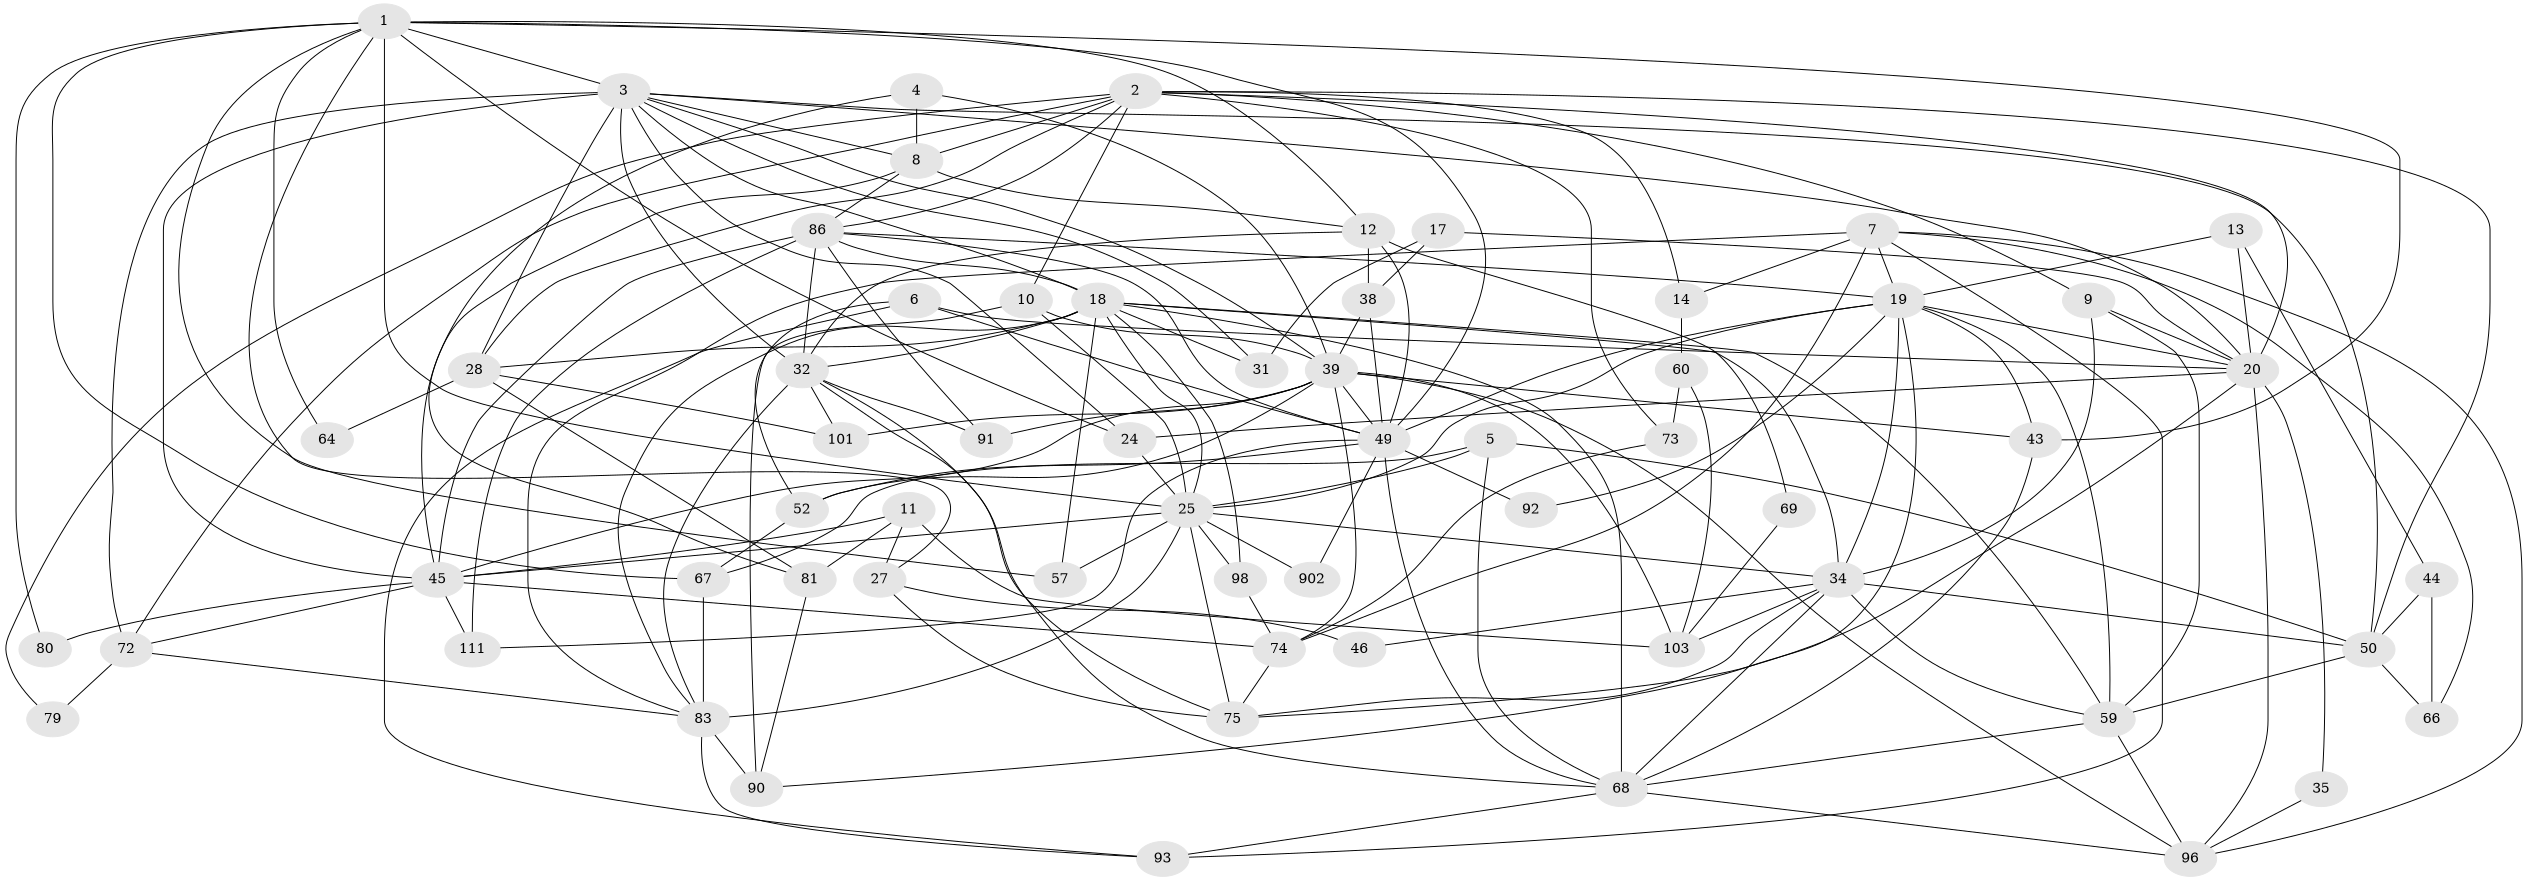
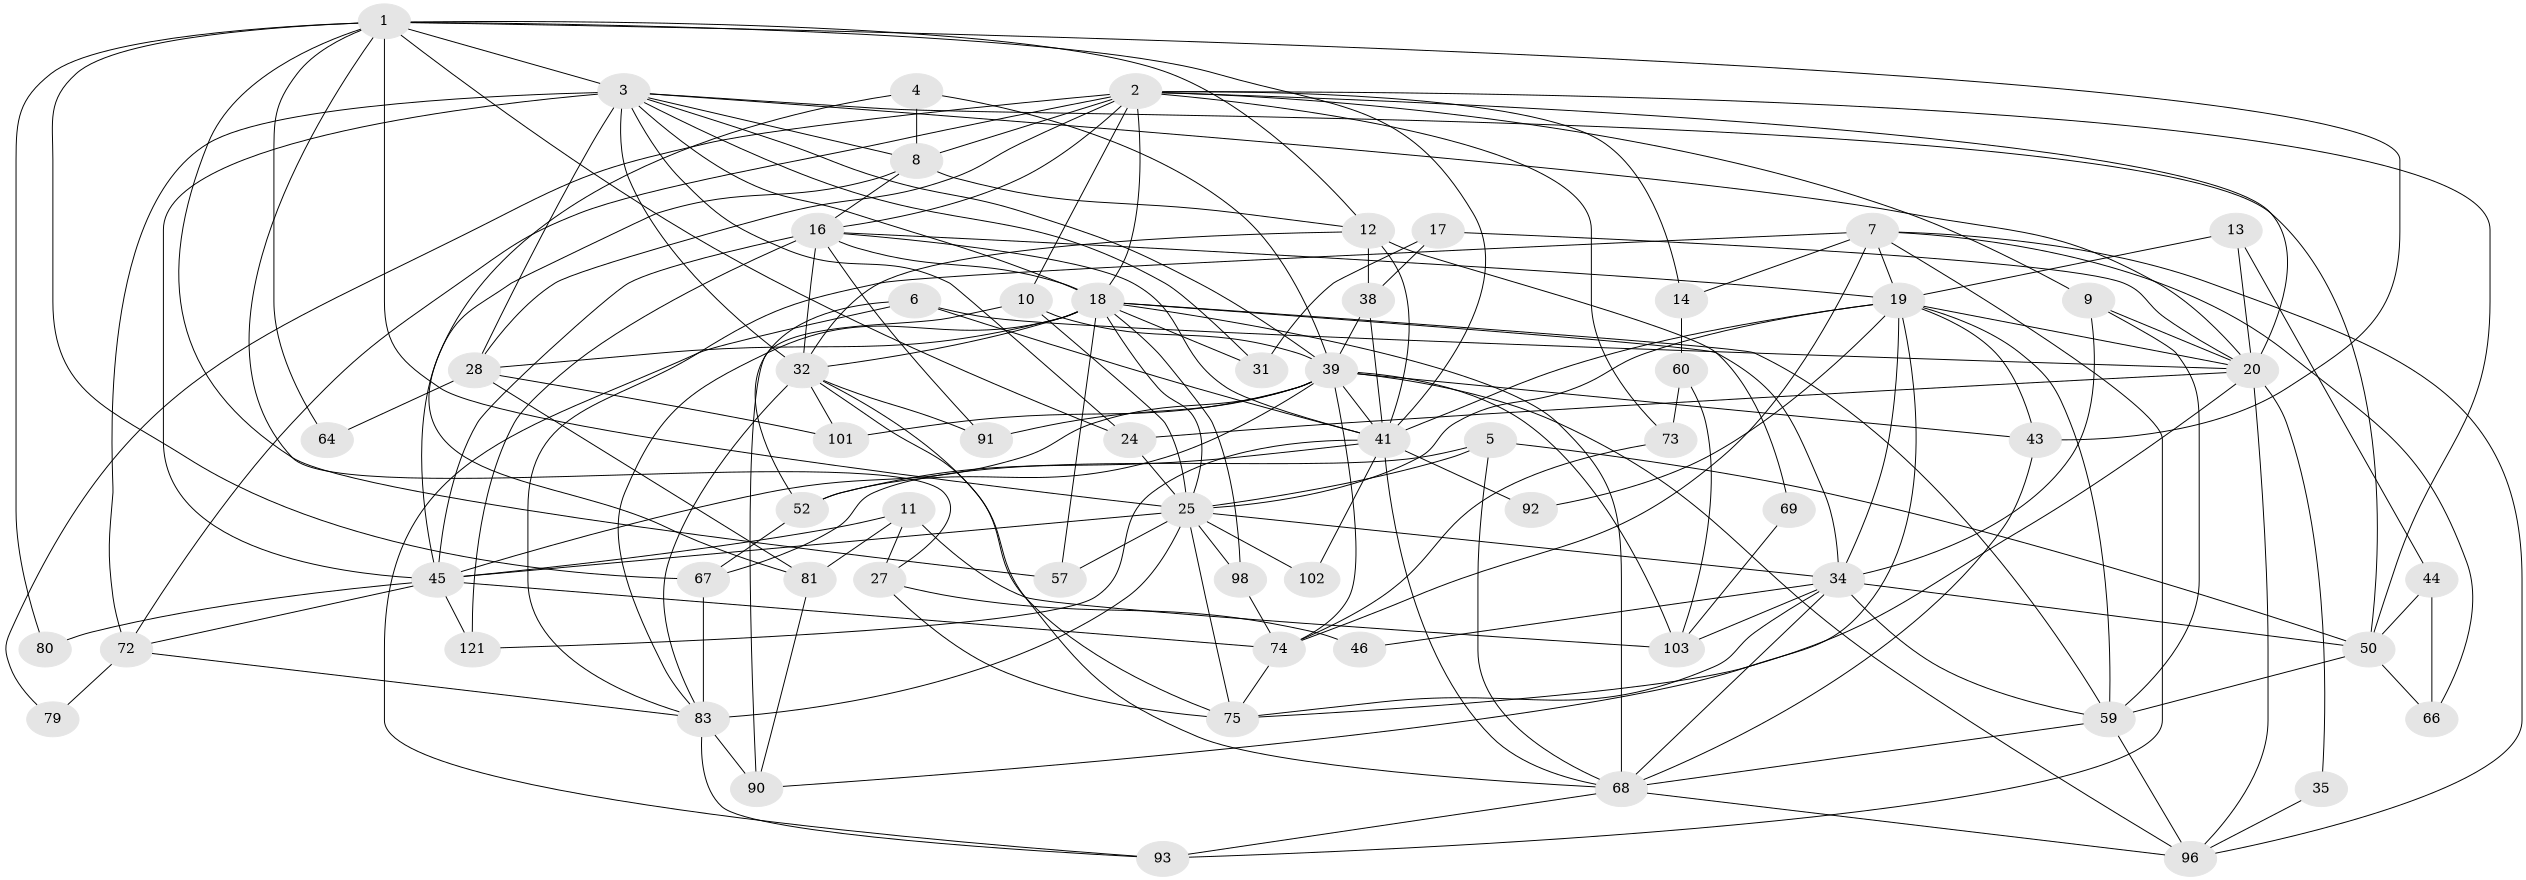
none -> (1138, 195)
(818, 231) -> (818, 231)
(1384, 440) -> (1384, 440)
(1312, 580) -> (1312, 580)
(473, 650) -> (473, 650)
